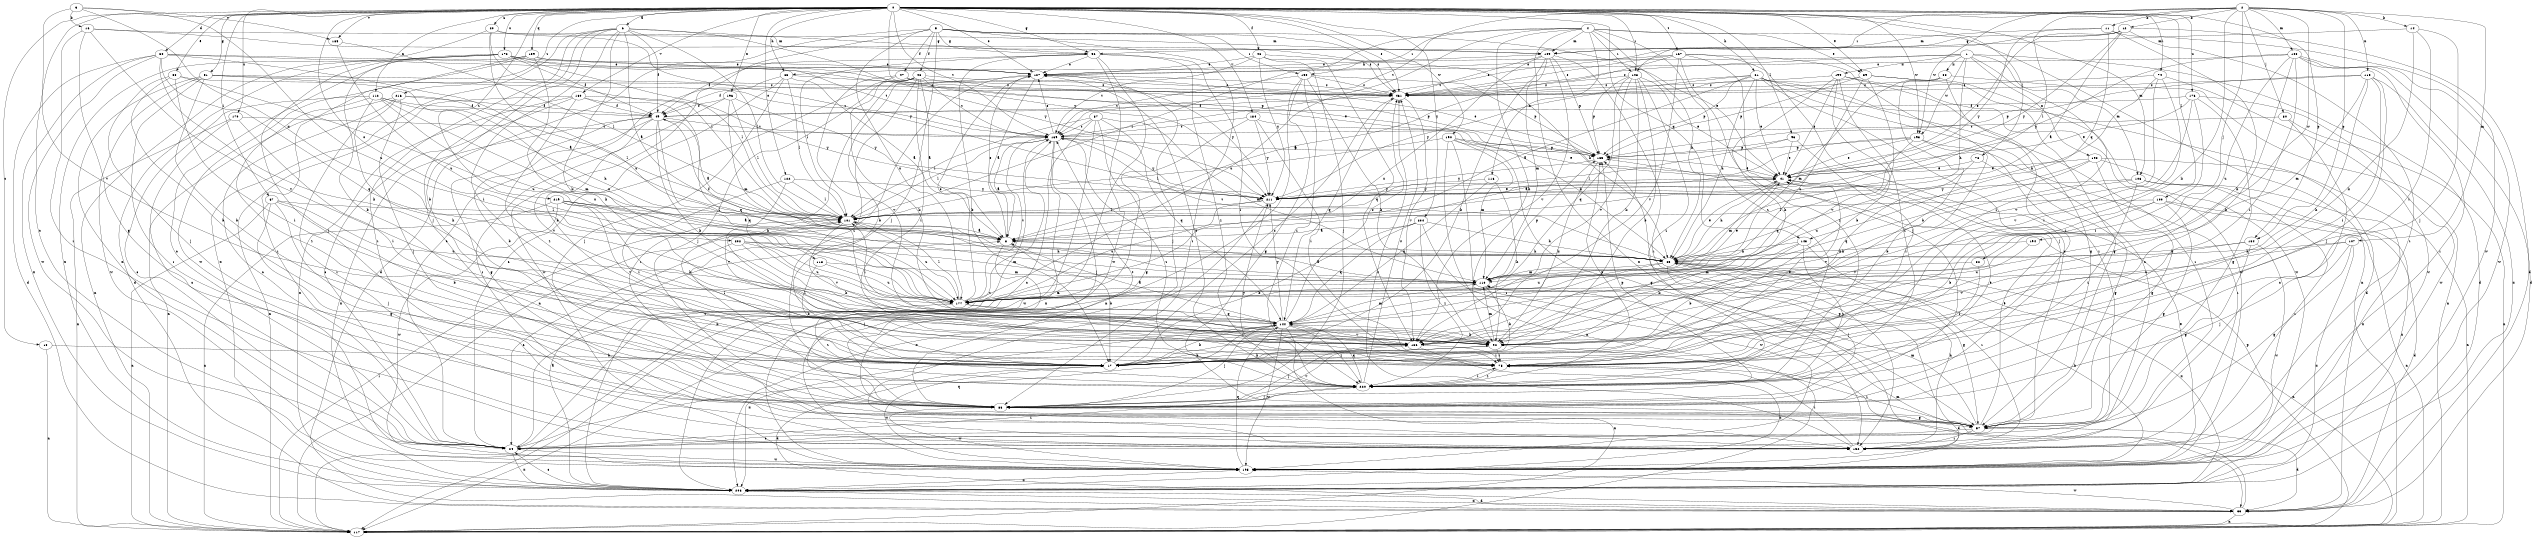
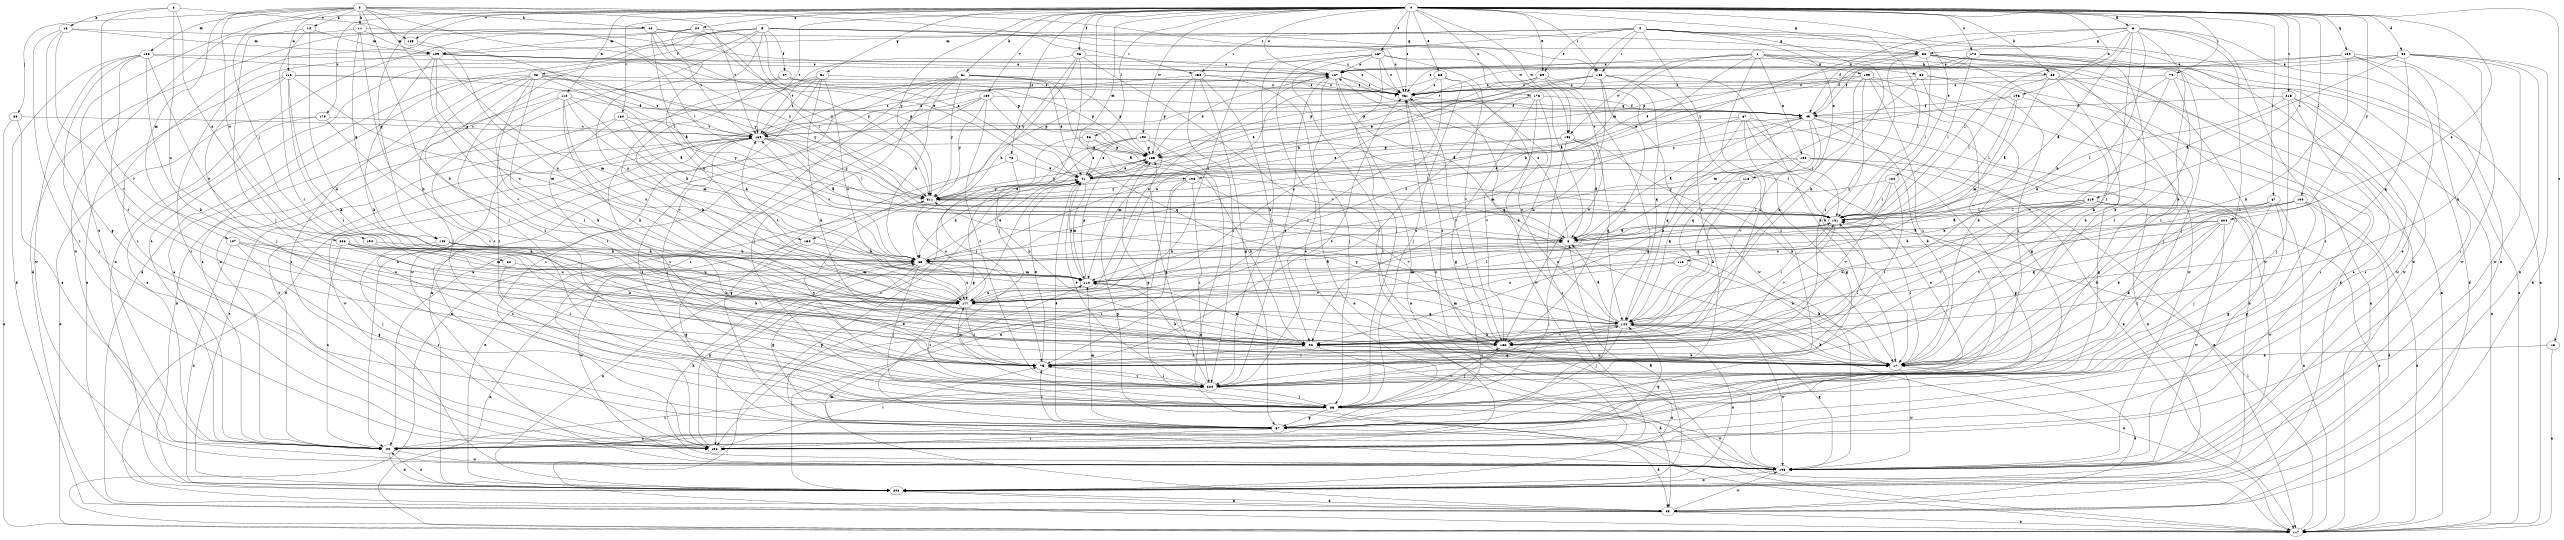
(1200, 106) -> (1623, 106)
(1377, 200) -> (1333, 200)
none -> (981, 355)
